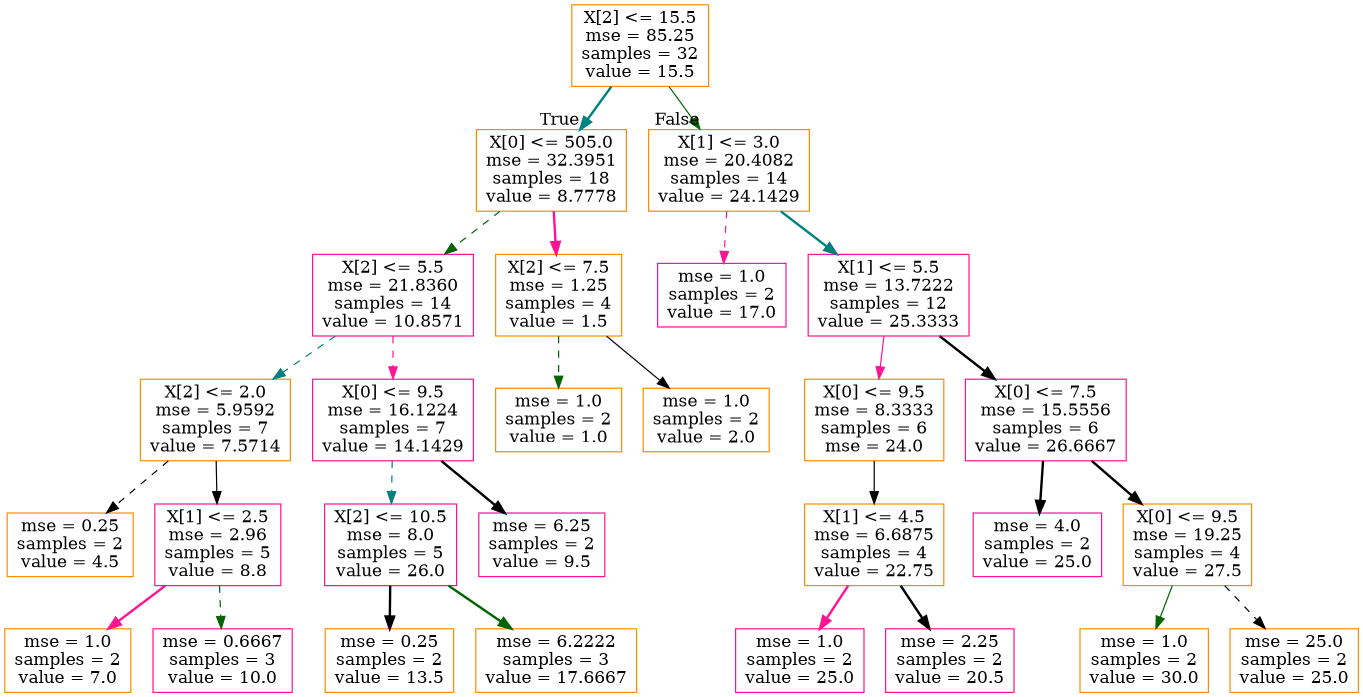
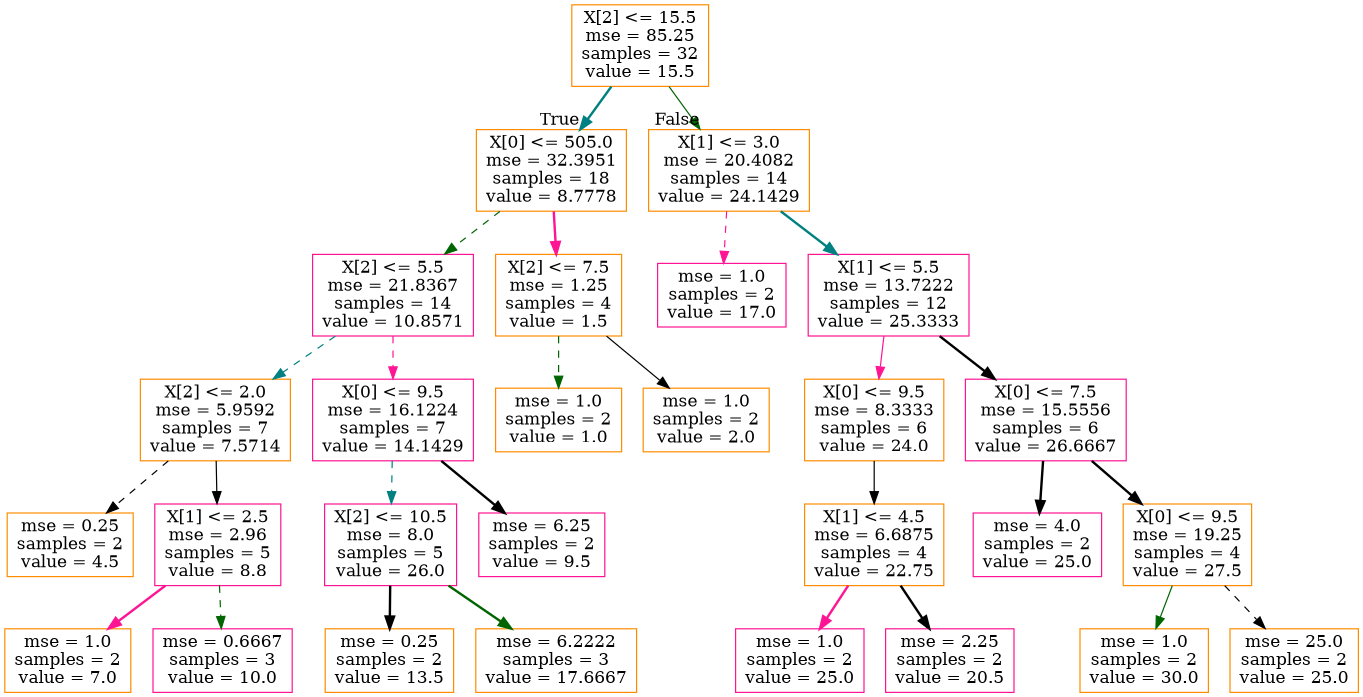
(393, 295) -> (393, 295)
(874, 420) -> (874, 420)
